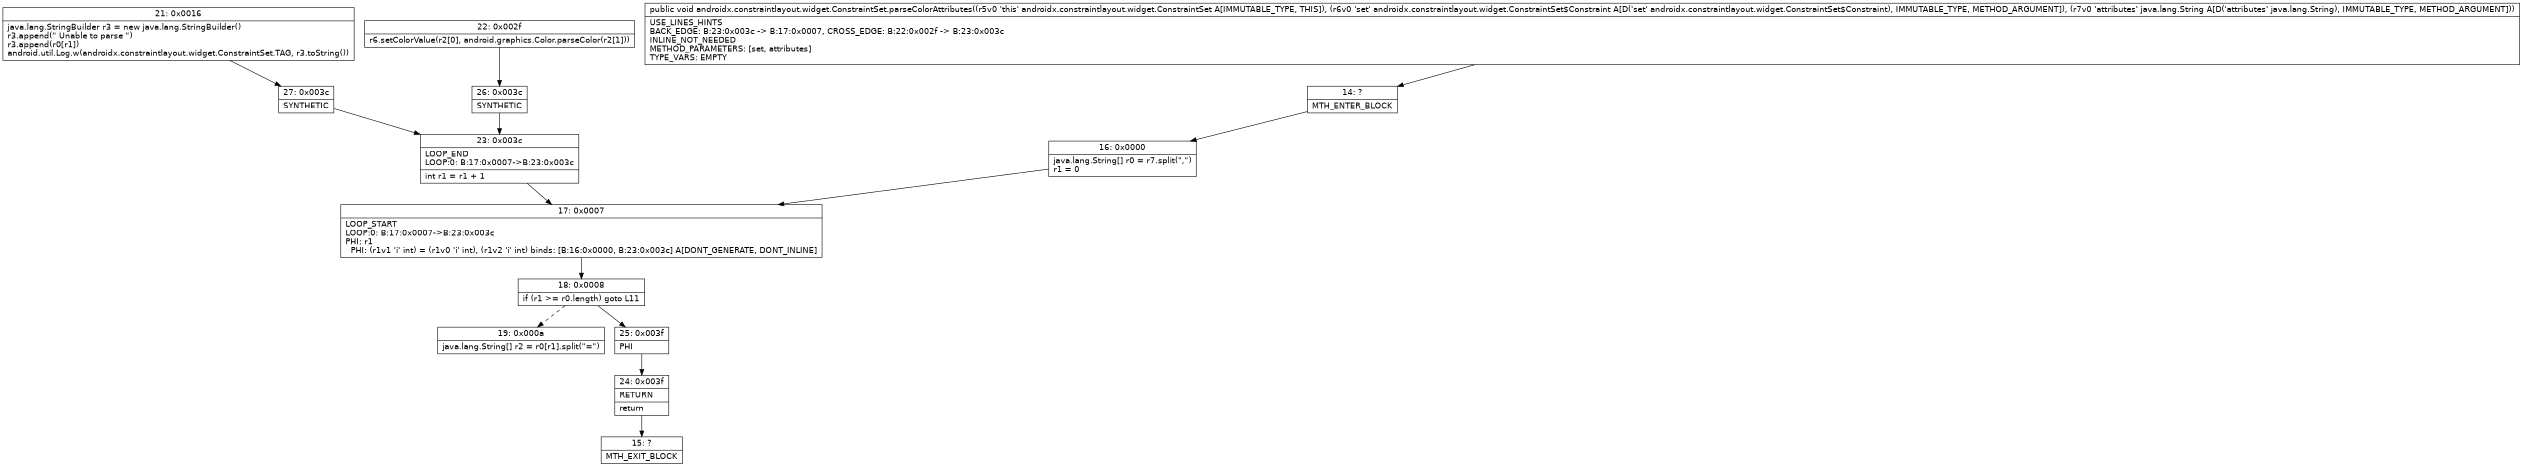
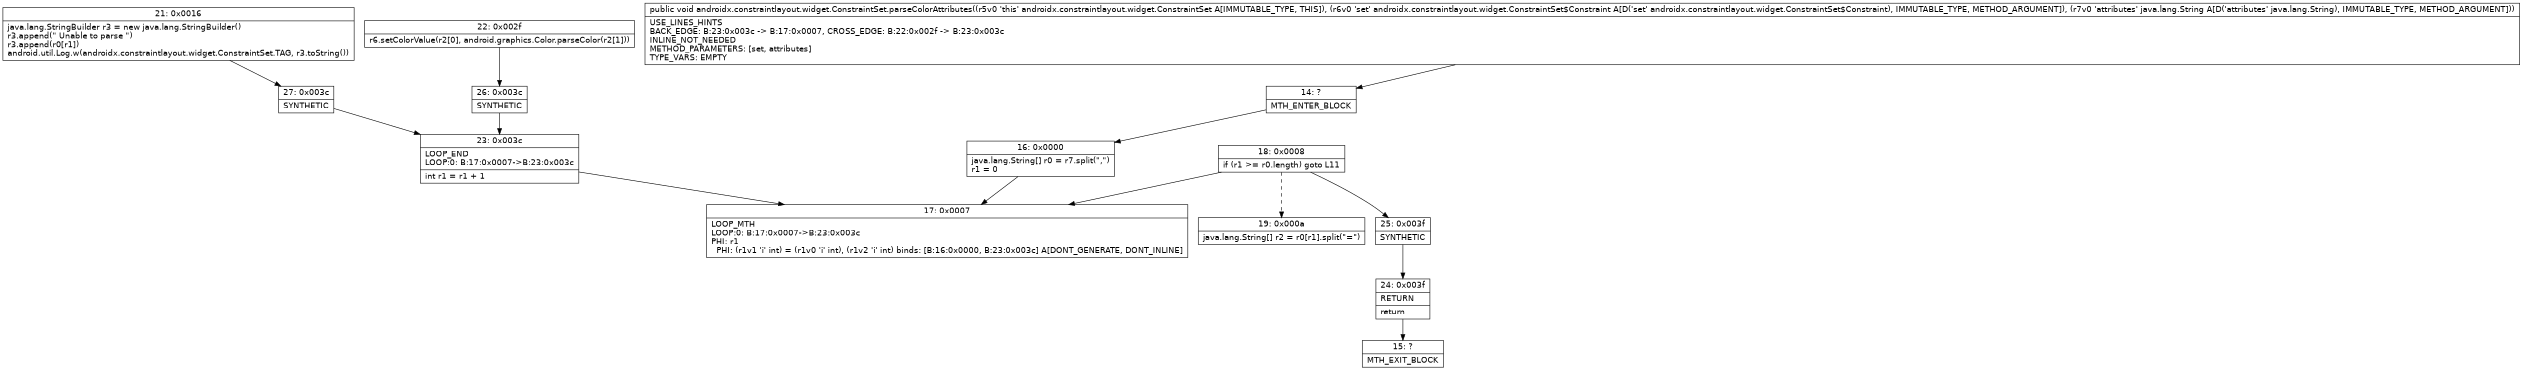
(371, 224) -> (733, 224)
(581, 265) -> (1148, 188)
(626, 347) -> (1403, 237)
